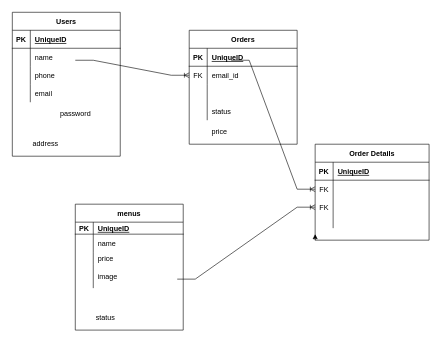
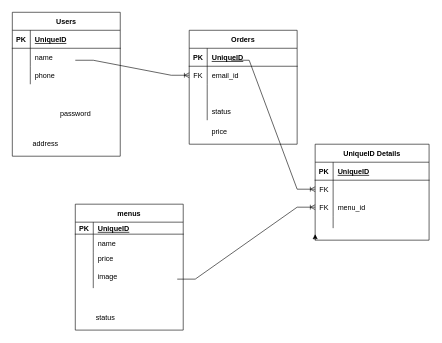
(75, 93) -> none
(372, 154) -> (372, 154)
none -> (381, 207)
